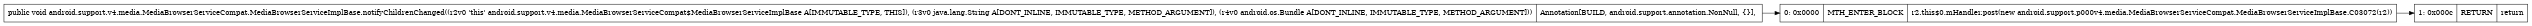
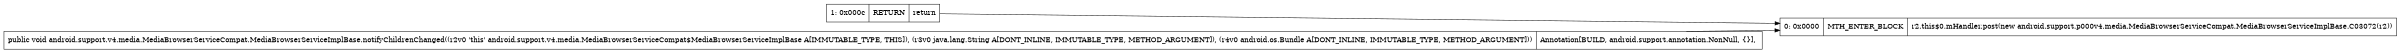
(2403, 13) -> (1357, 19)
